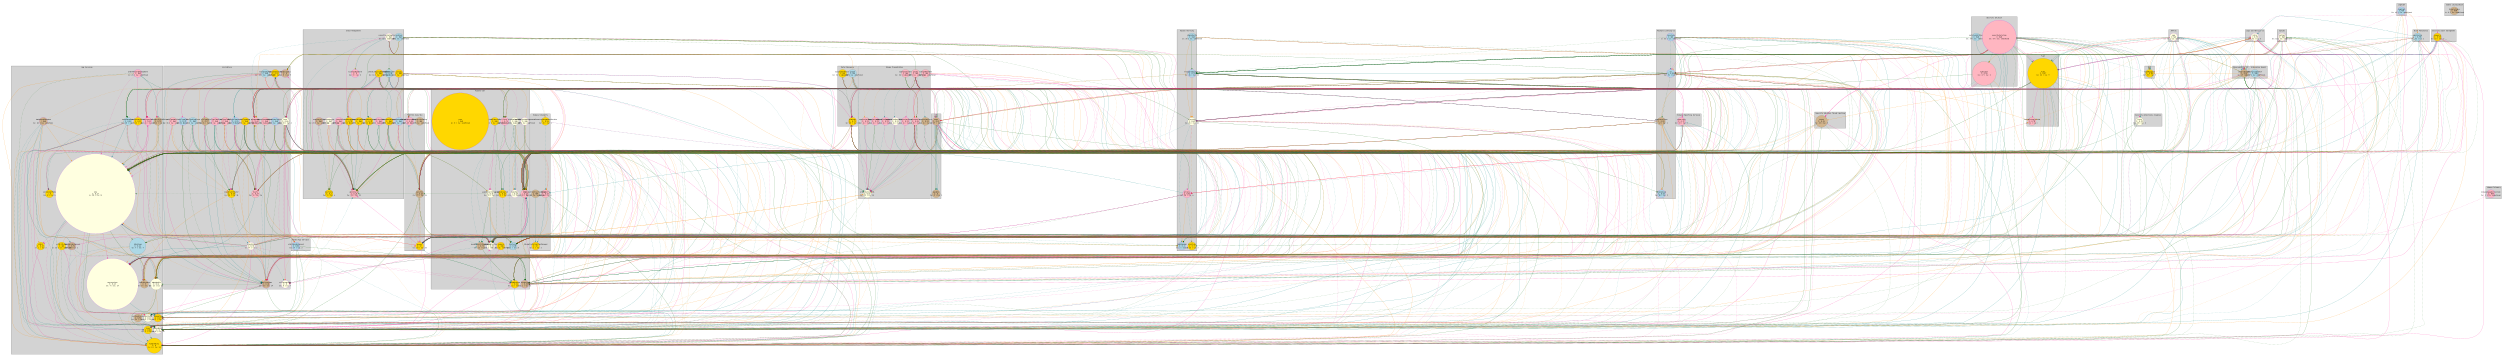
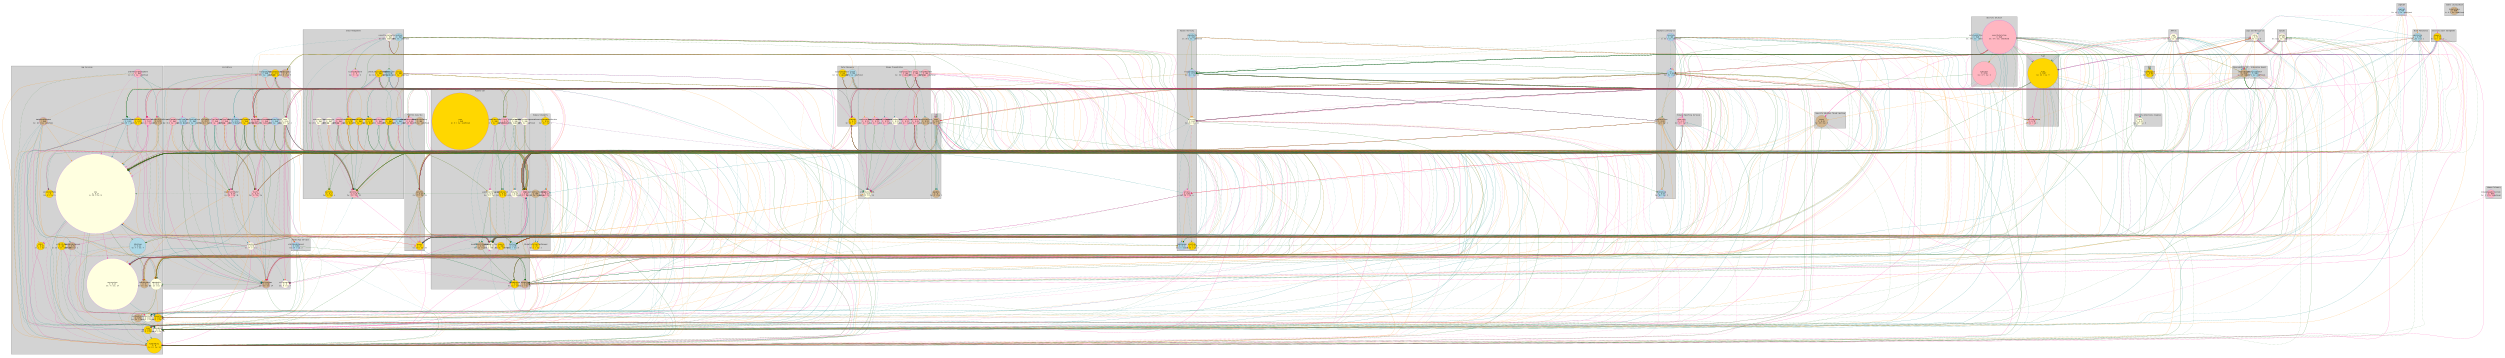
(319, 121) -> (319, 121)
(231, 194) -> (231, 194)
